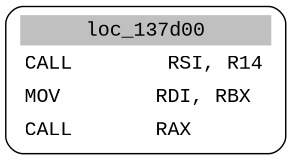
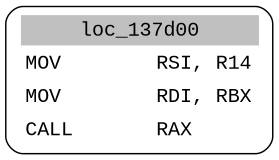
(144, 63) -> (139, 63)
